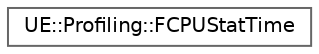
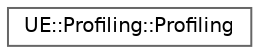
(160, 27) -> (130, 27)
